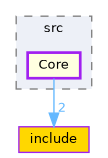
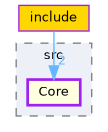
(54, 98) -> (54, 52)
